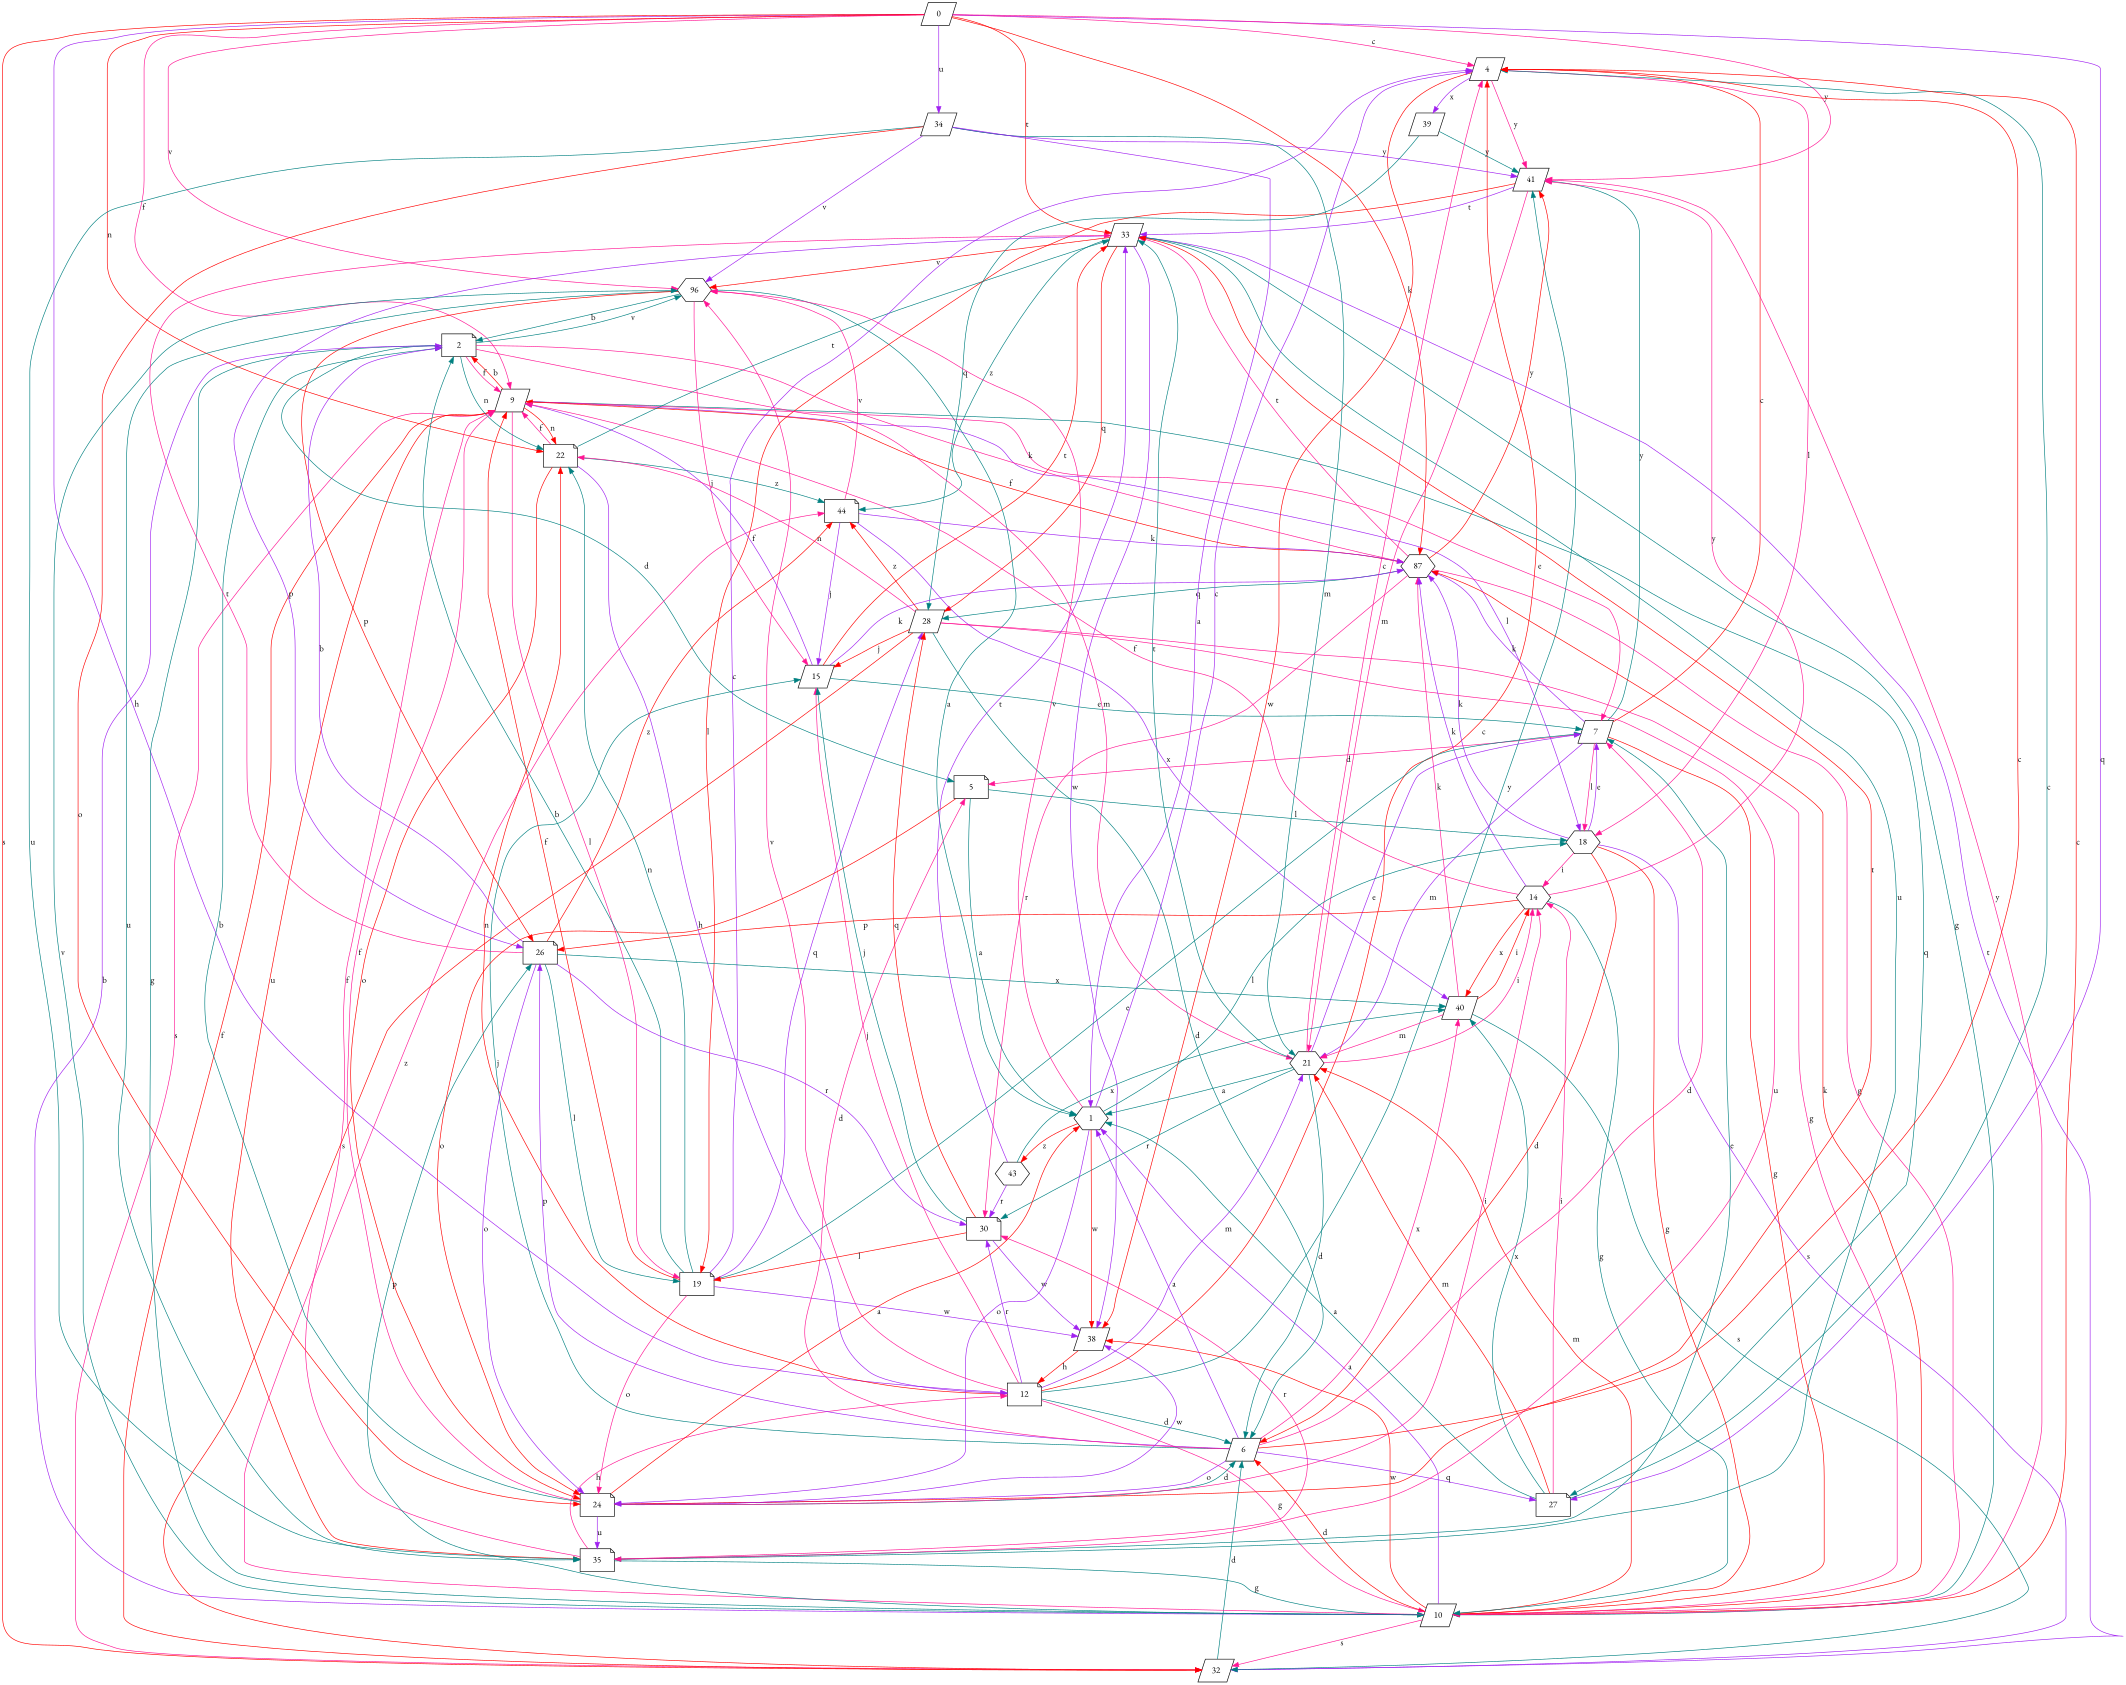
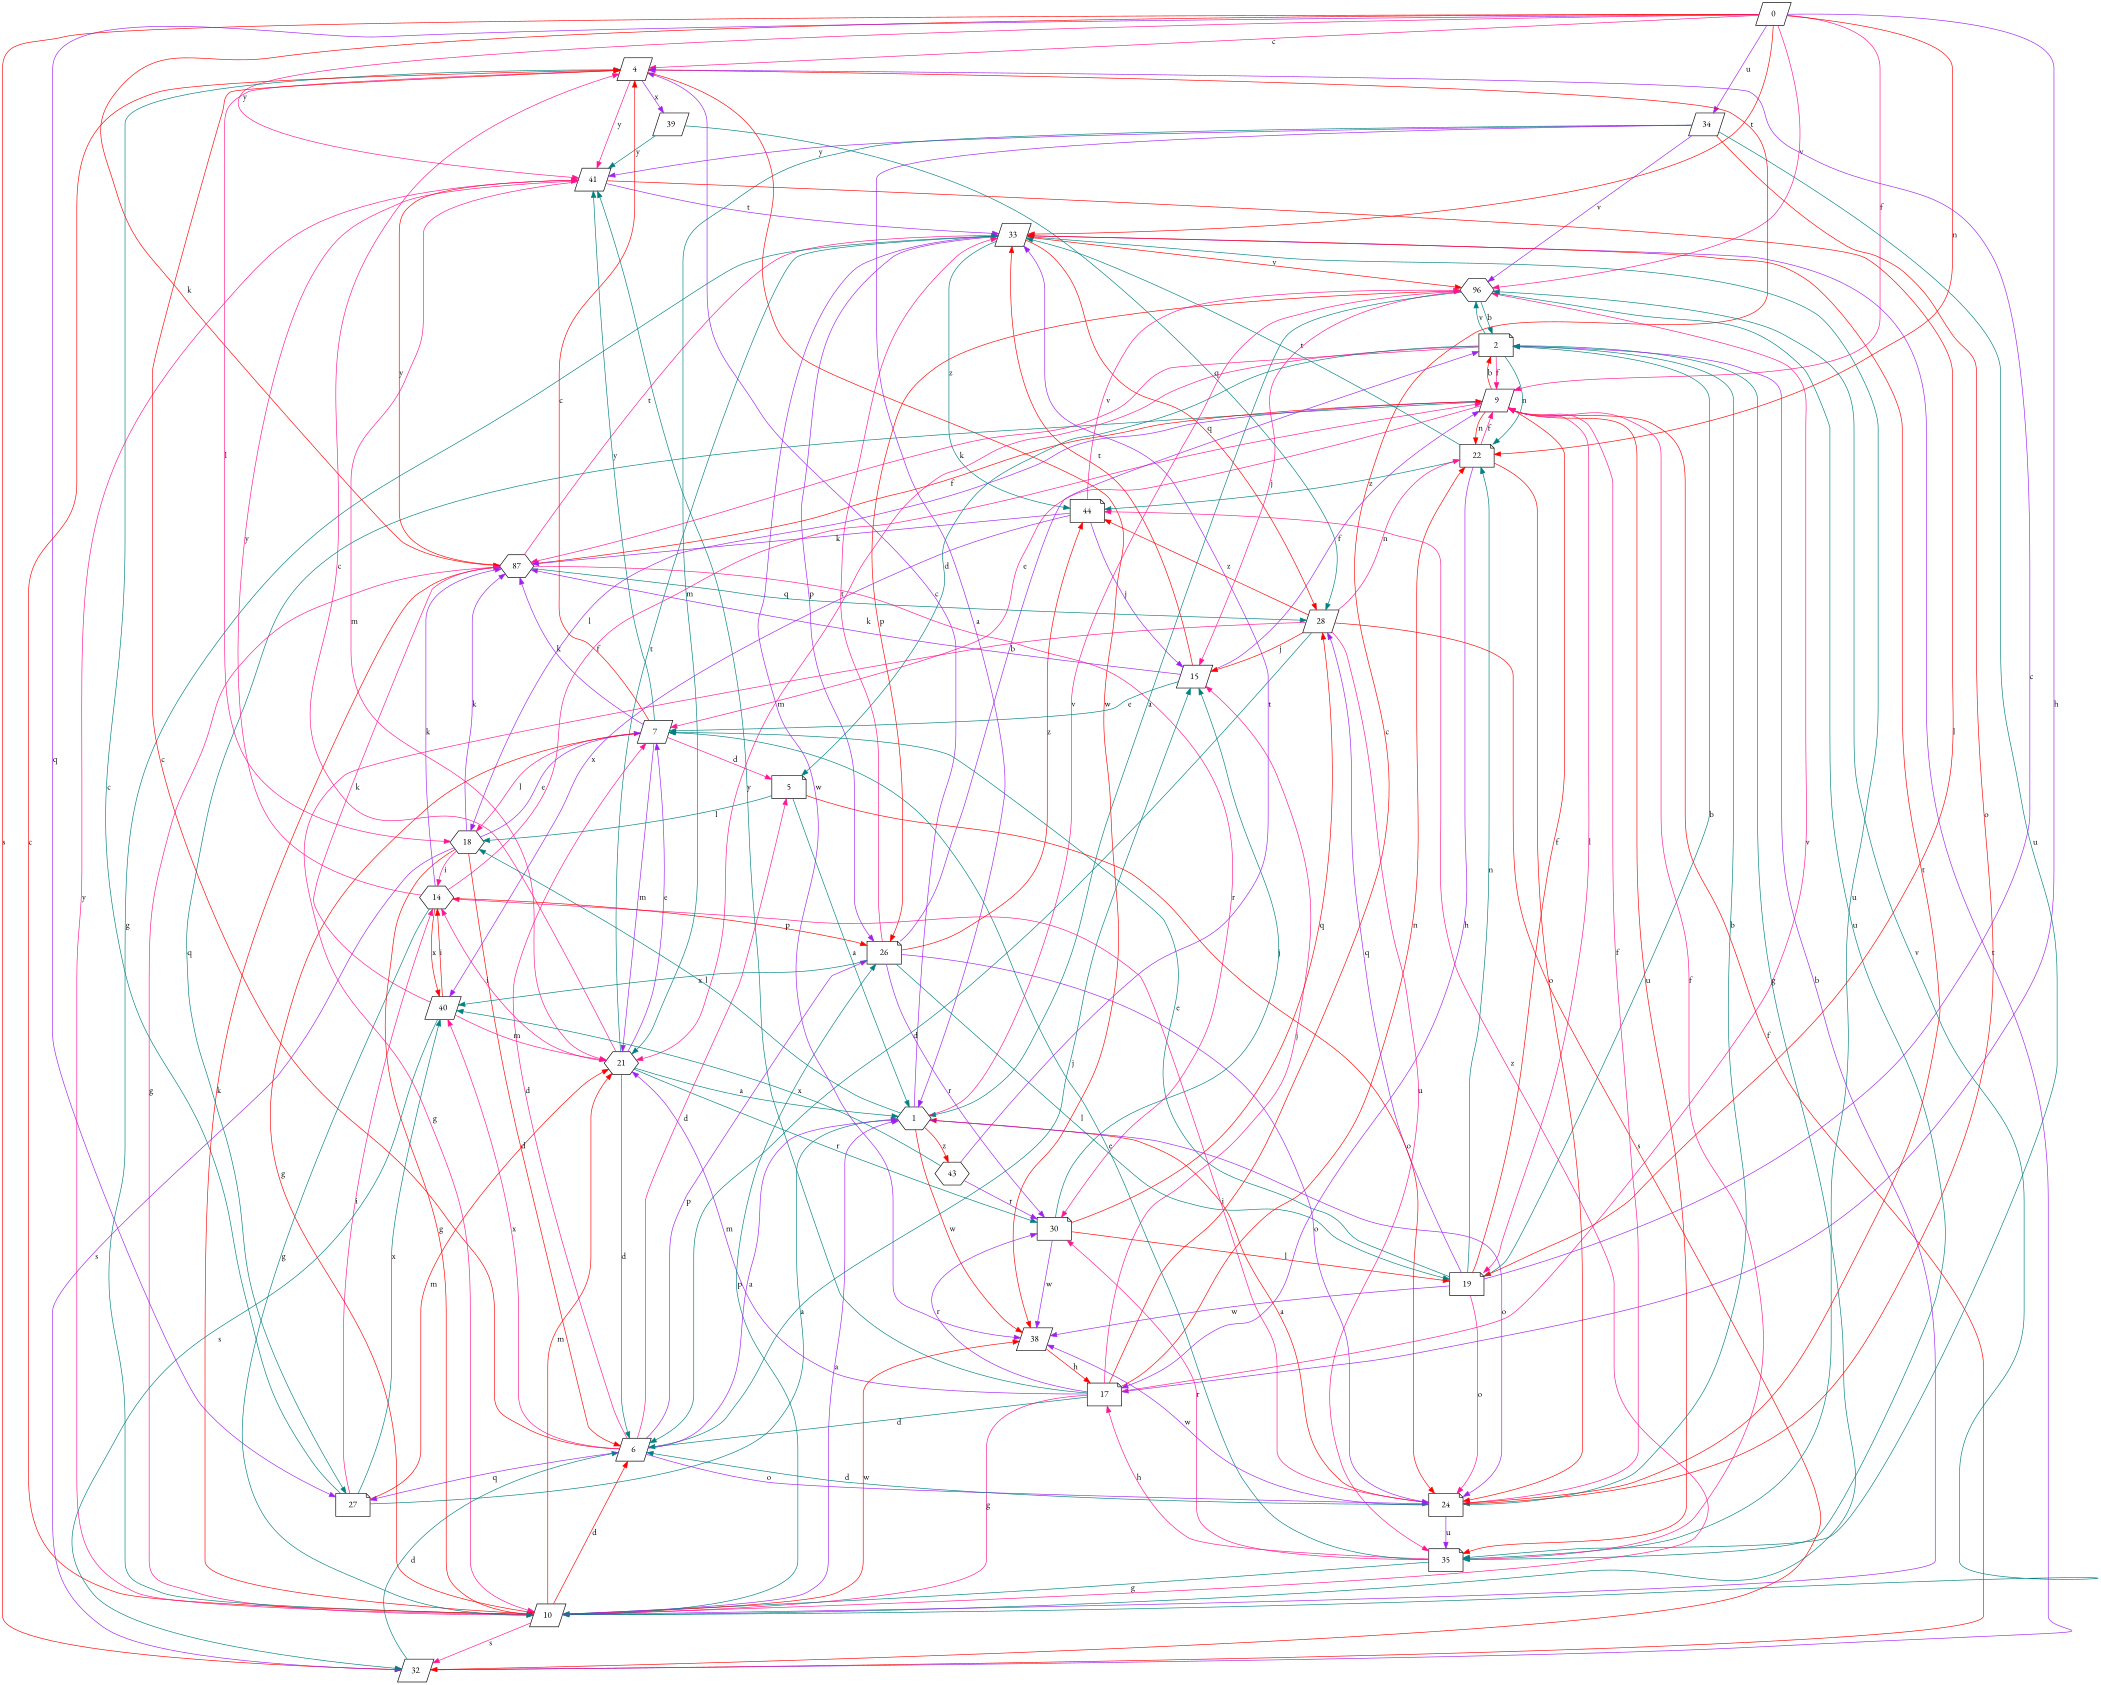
(1024, 1394) -> (1104, 1394)
(76, 1489) -> none
